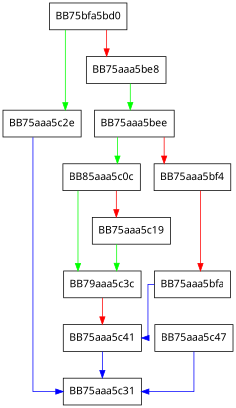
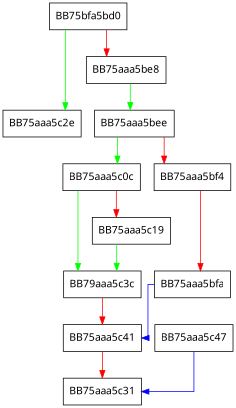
(102, 177) -> (102, 177)
(33, 276) -> none
(102, 361) -> (102, 361)
